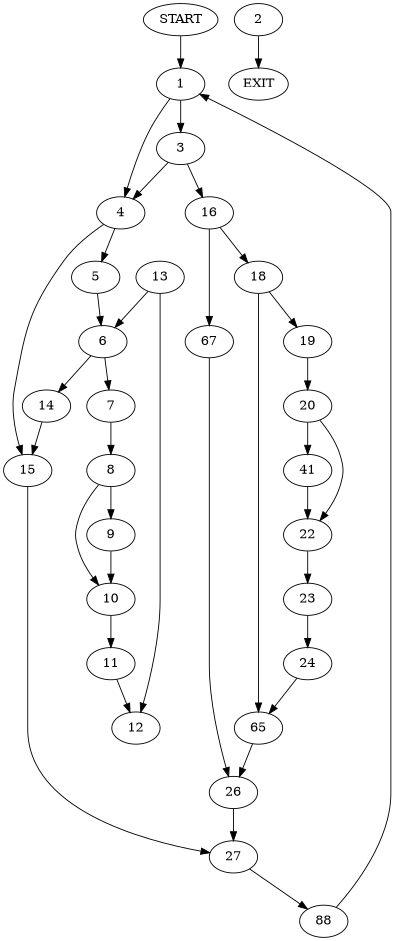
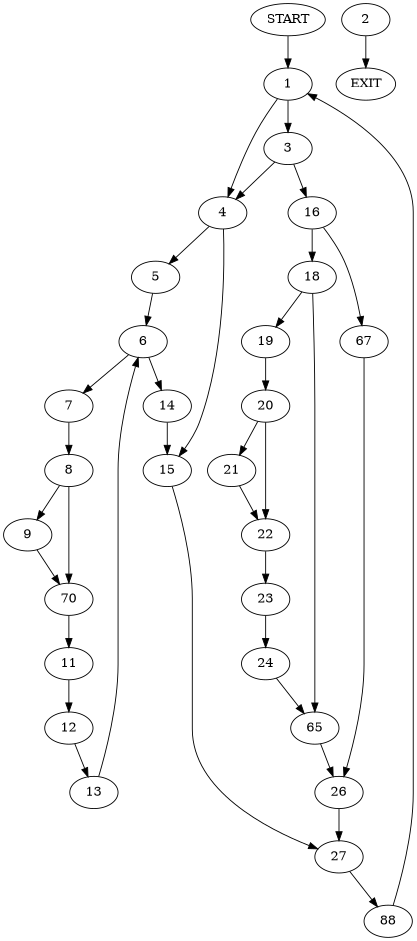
(308, 470) -> (232, 470)
(160, 499) -> (80, 756)
(111, 599) -> (69, 599)
